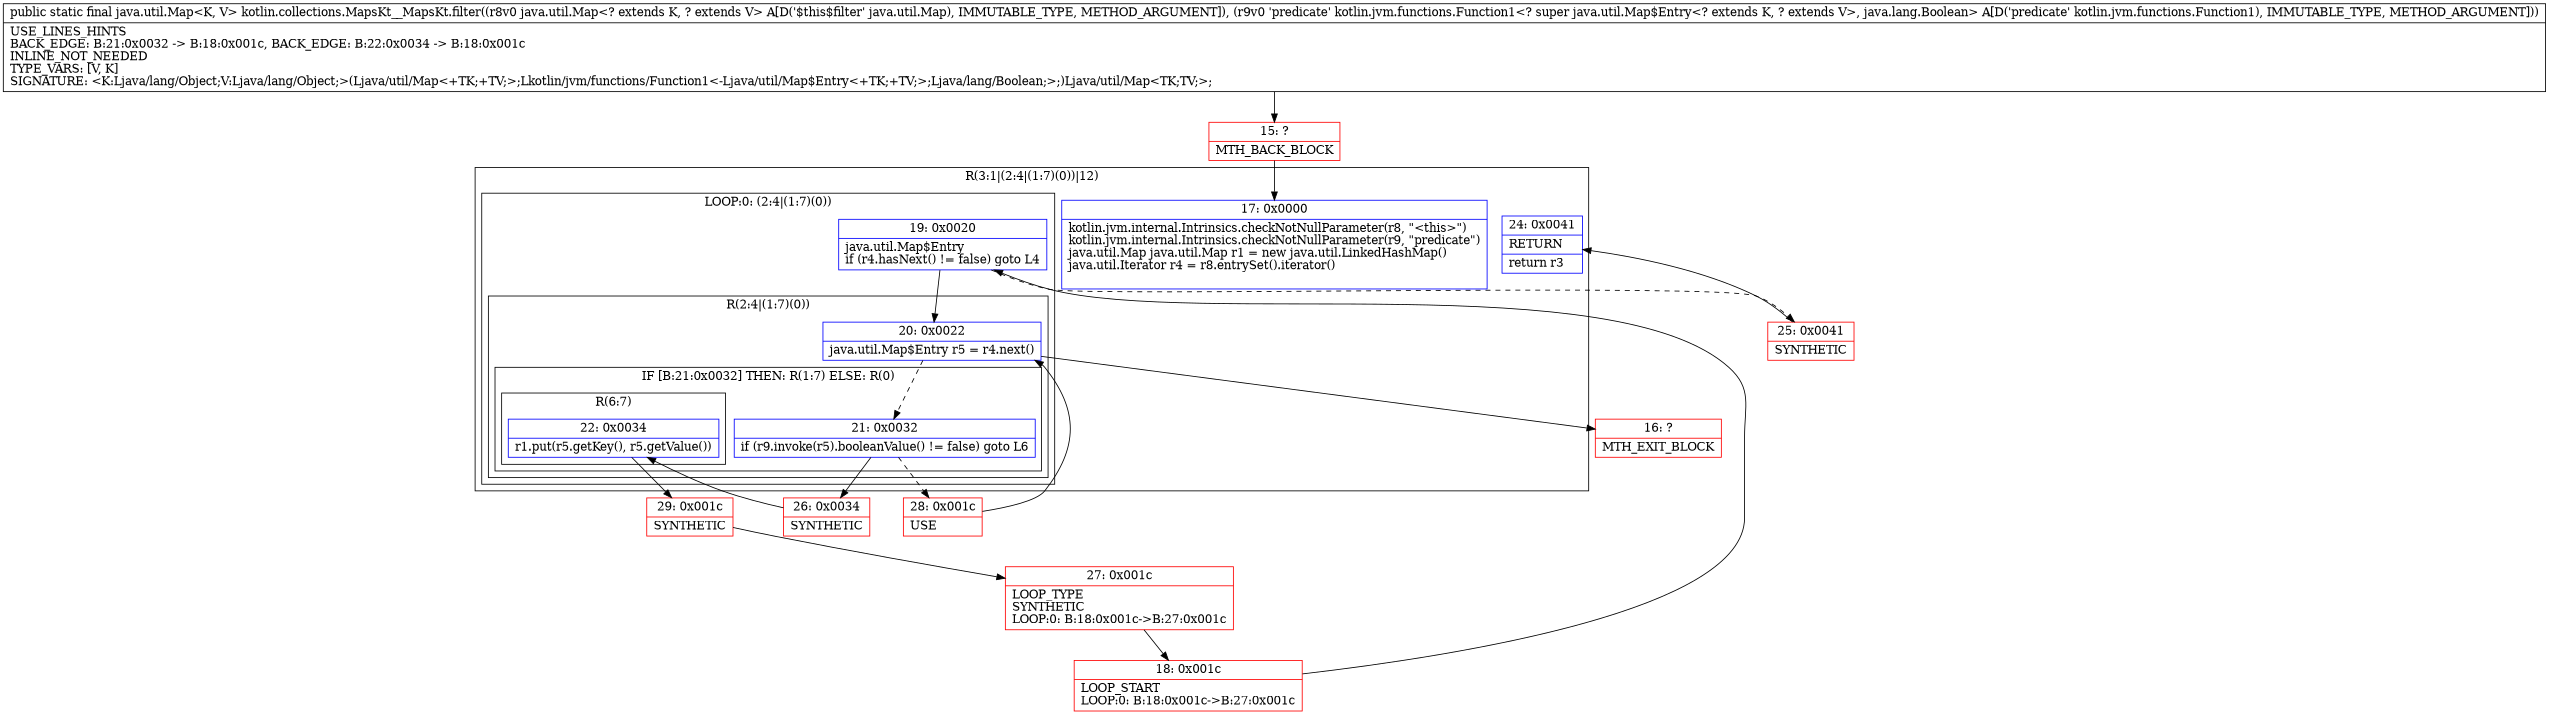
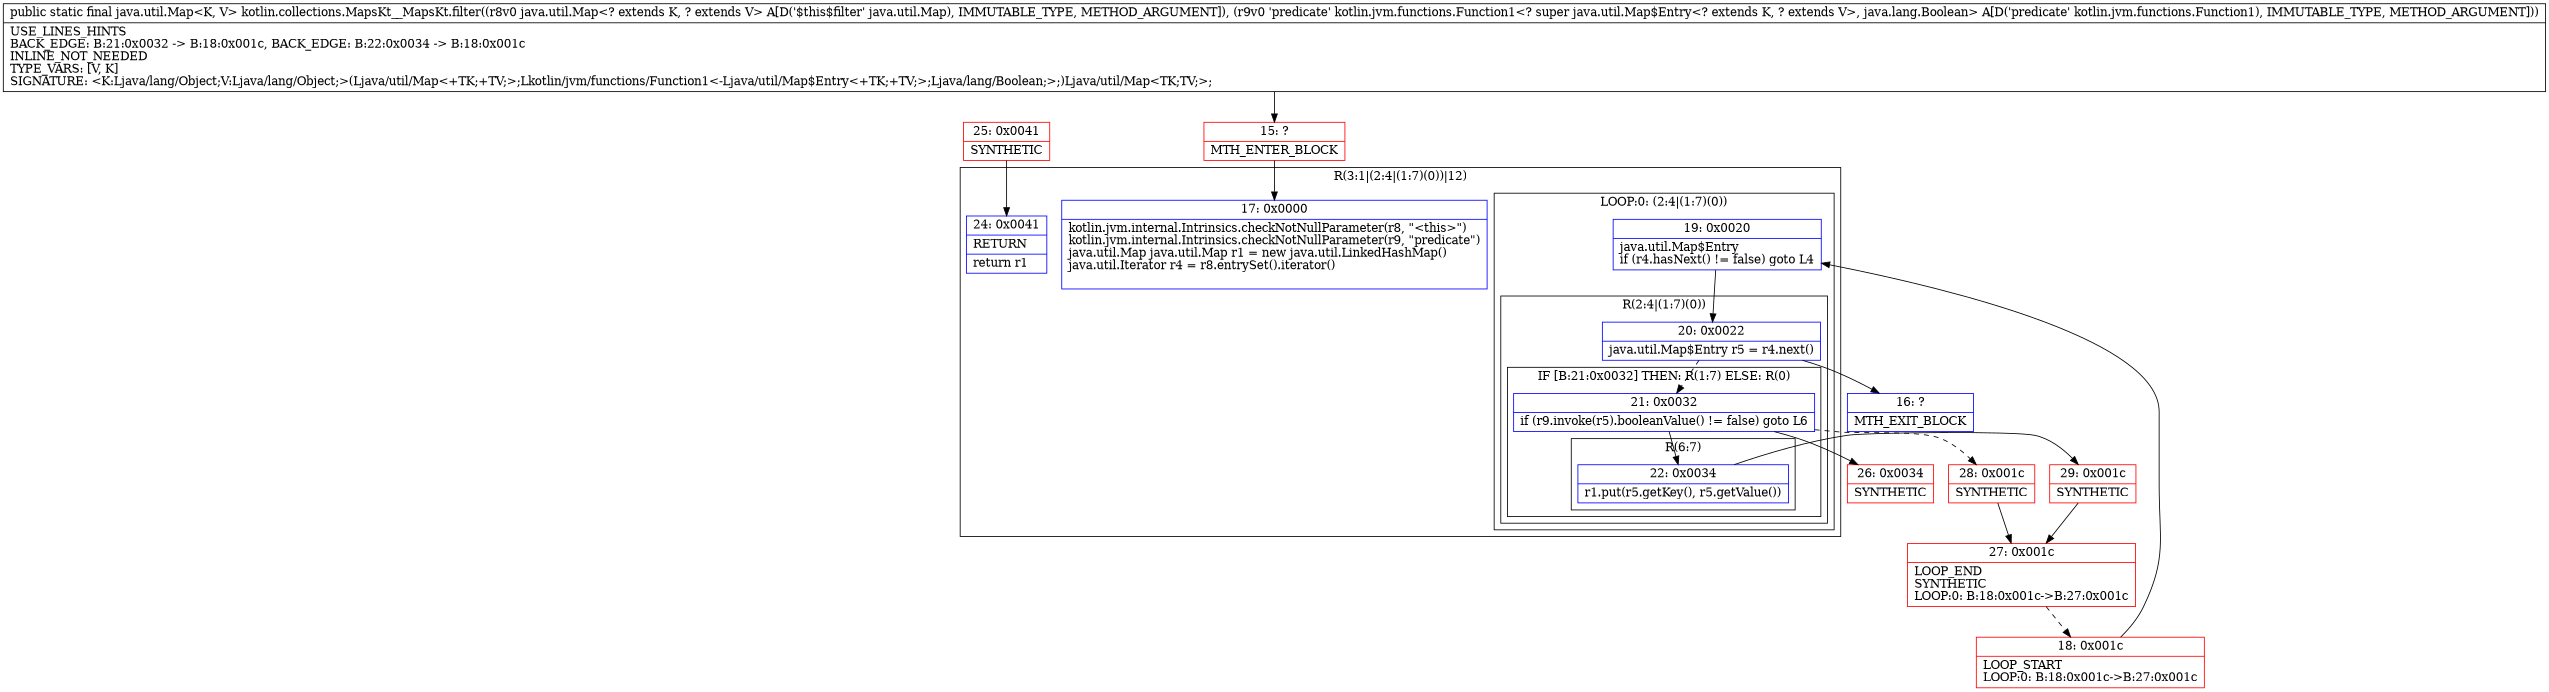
(1274, 150) -> (1274, 150)
(1536, 263) -> (1001, 263)
(1391, 291) -> none
(1658, 438) -> (1910, 413)
(1064, 460) -> (2003, 519)
(740, 497) -> (1673, 444)
(924, 526) -> (1992, 493)
(1048, 595) -> (1948, 572)
(1154, 642) -> (2056, 618)
